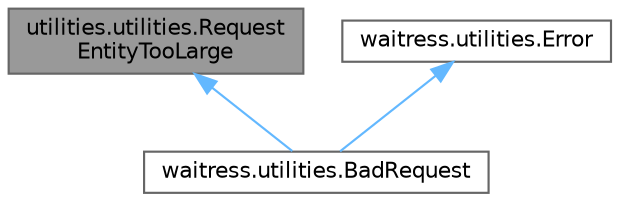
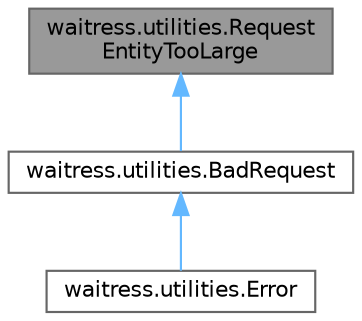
(156, 41) -> (181, 41)
(388, 114) -> (181, 243)
